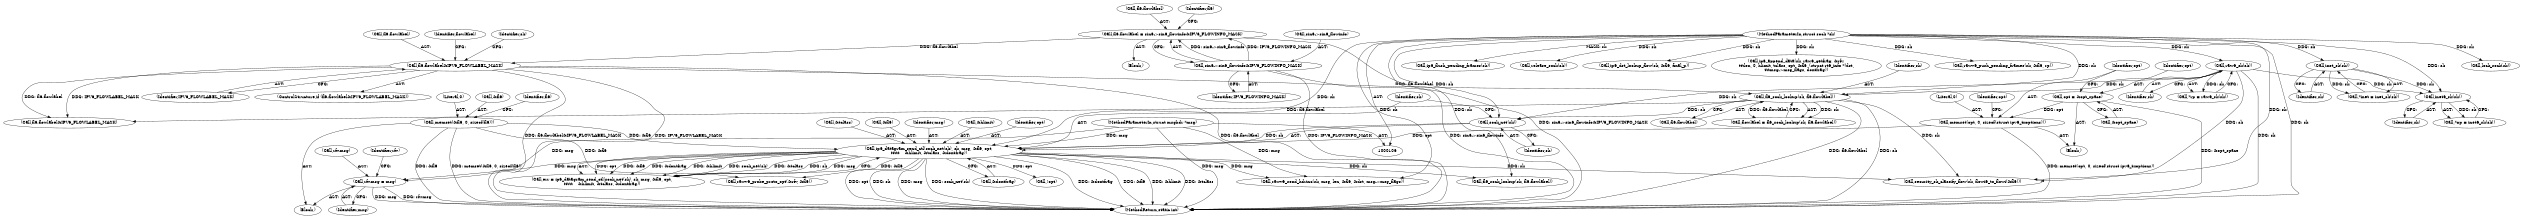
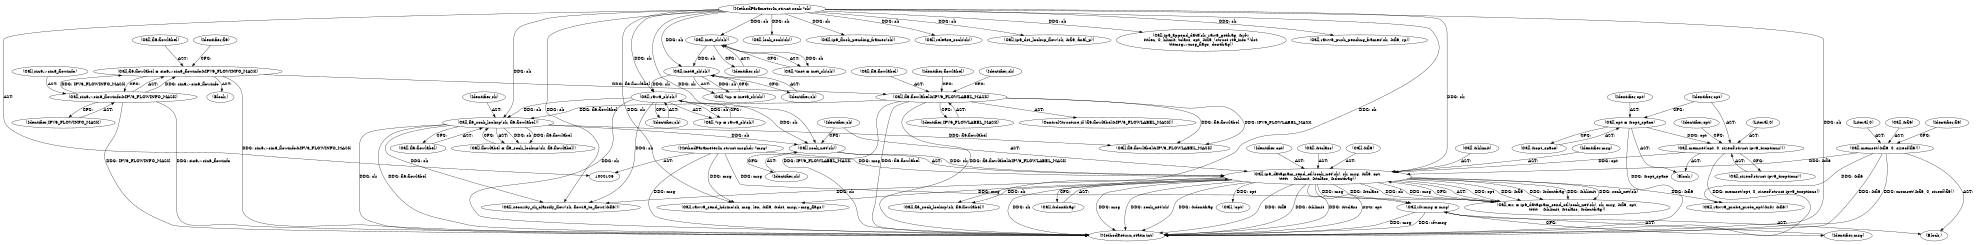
(1596, 47) -> (821, 22)
(2338, 78) -> (657, 79)
(336, 151) -> none
(385, 151) -> none
none -> (1765, 177)
